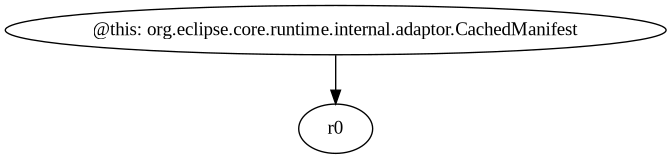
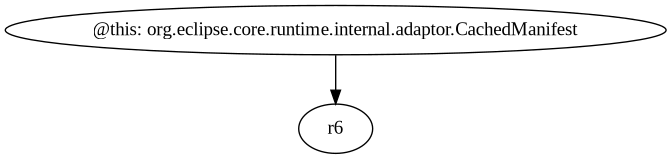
(336, 129) -> (336, 129)
